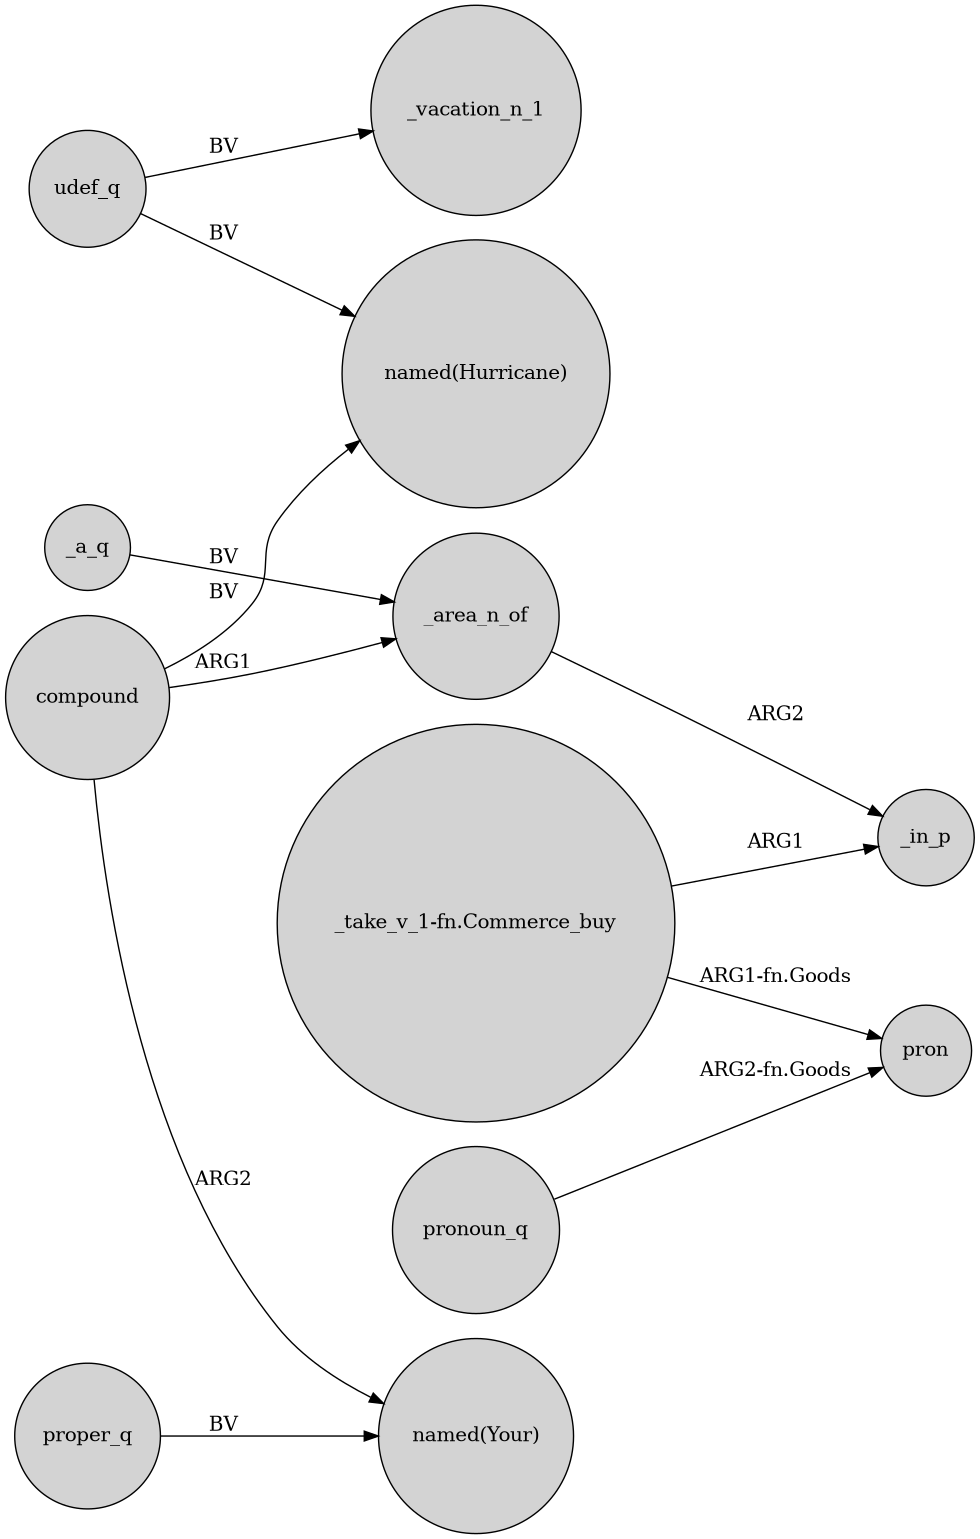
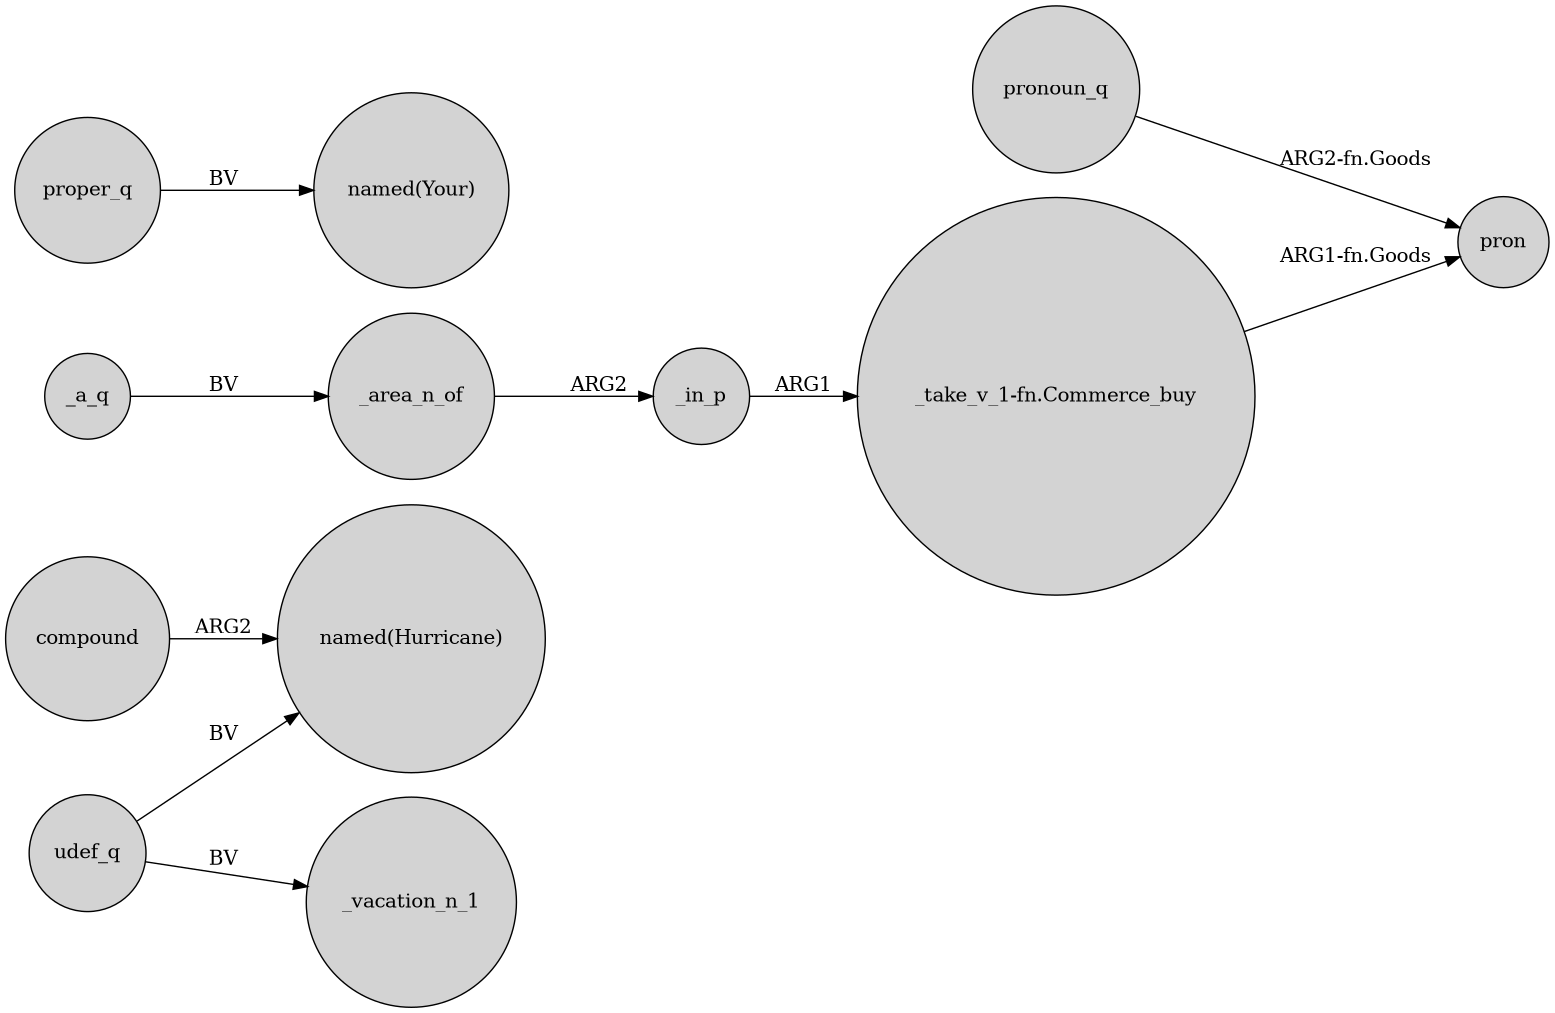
(224, 593) -> (224, 628)
(276, 669) -> none
(768, 868) -> (797, 396)
(167, 1122) -> none
